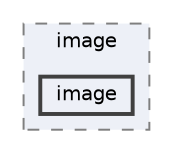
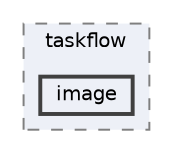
(86, 42) -> (86, 42)
